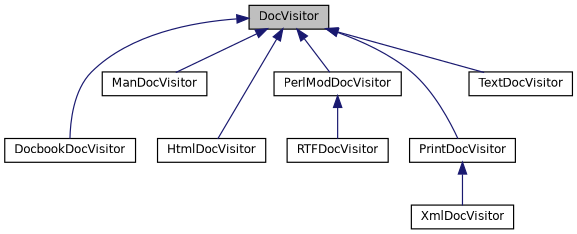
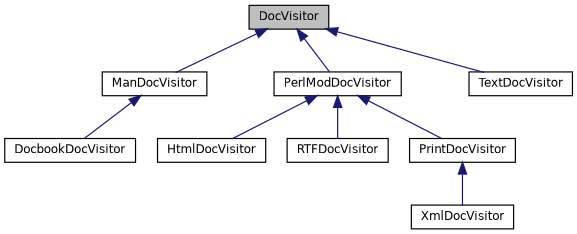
(126, 47) -> (108, 121)
(411, 71) -> (405, 120)
(247, 89) -> (269, 120)
